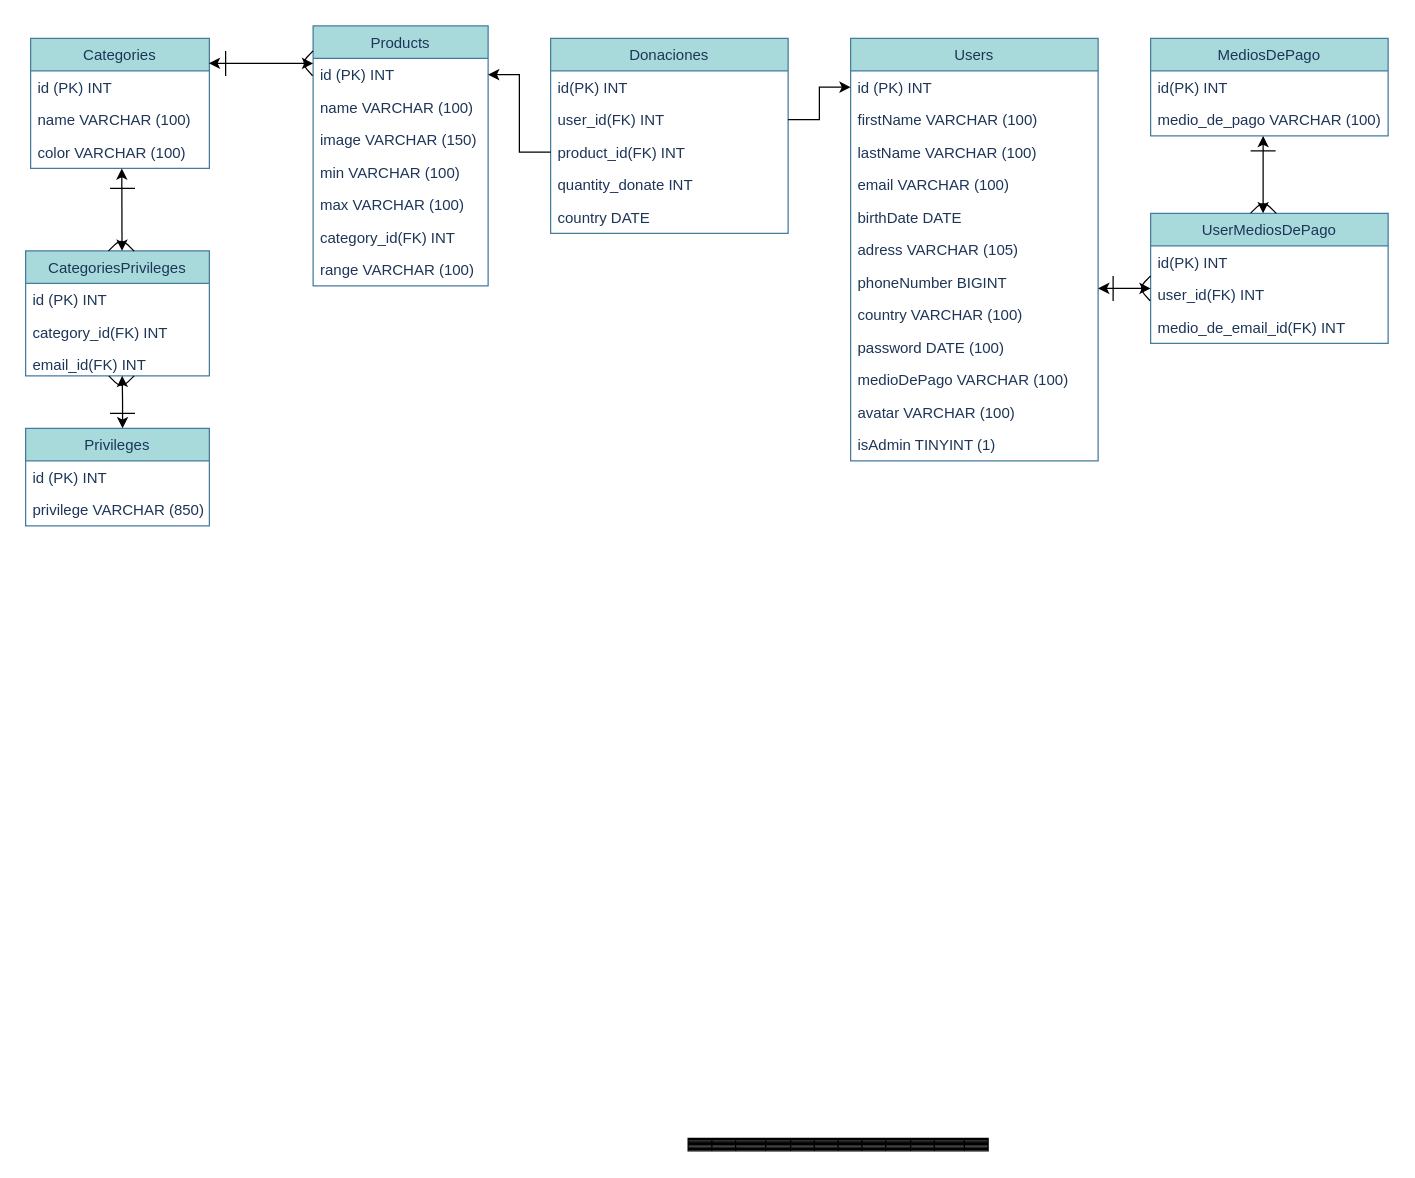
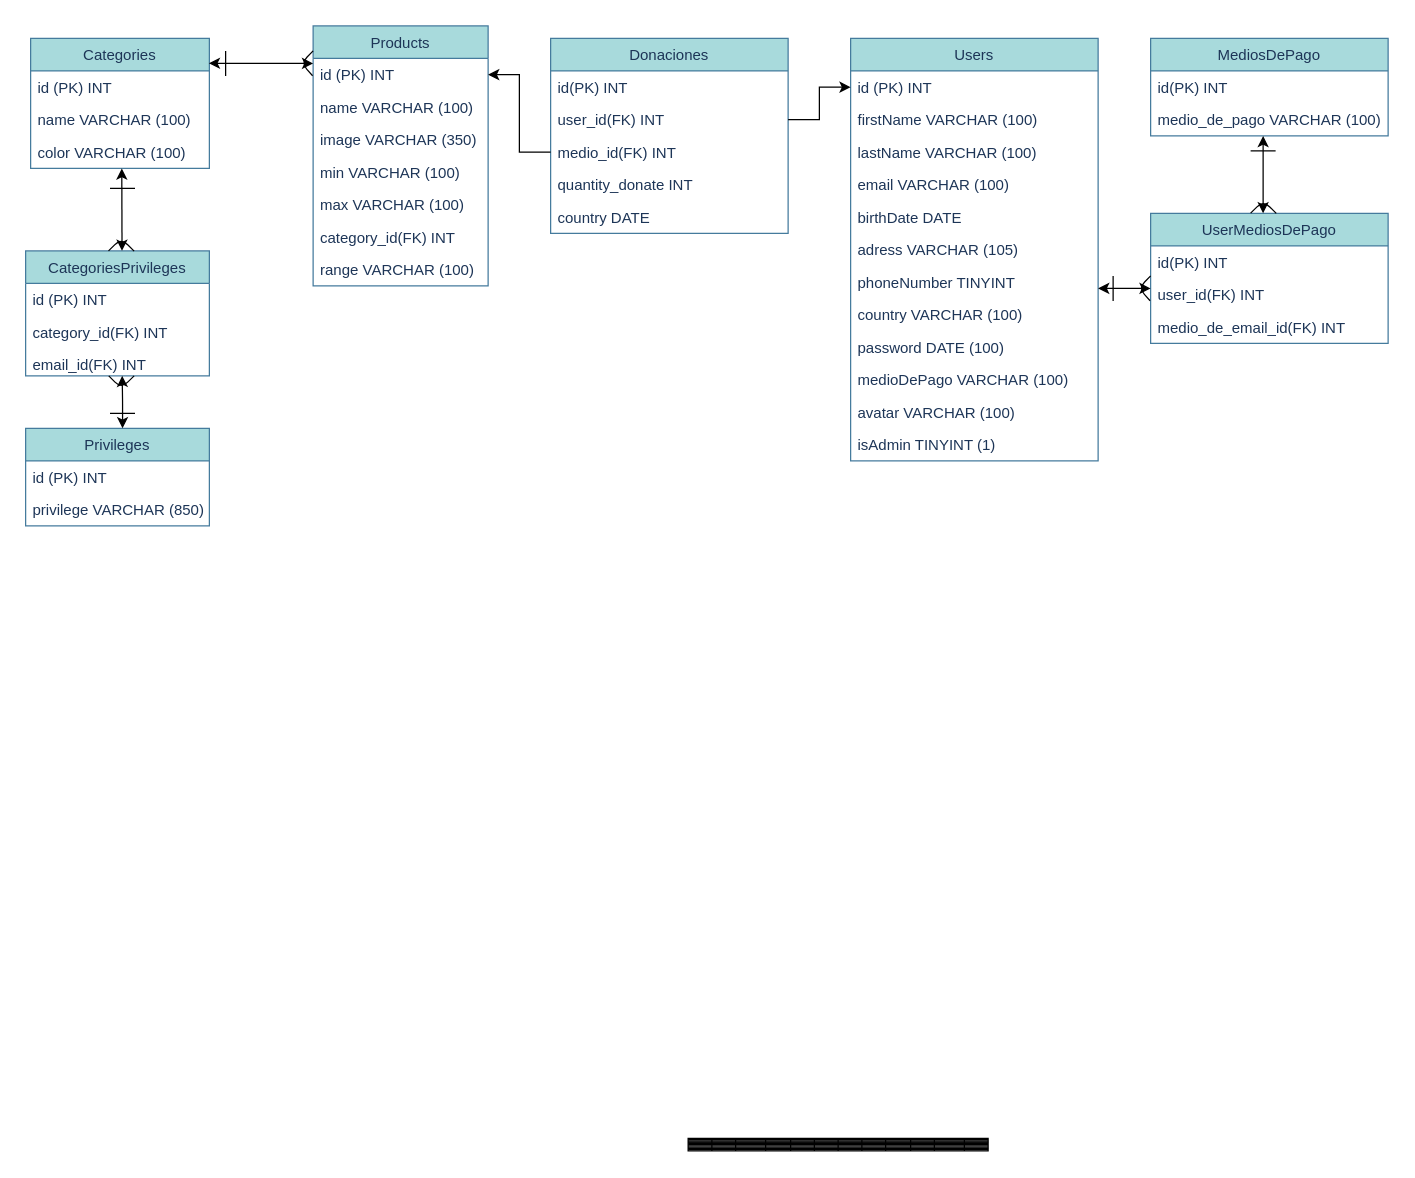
(394, 140) -> (394, 140)
(629, 153) -> (619, 153)
(931, 283) -> (935, 283)
